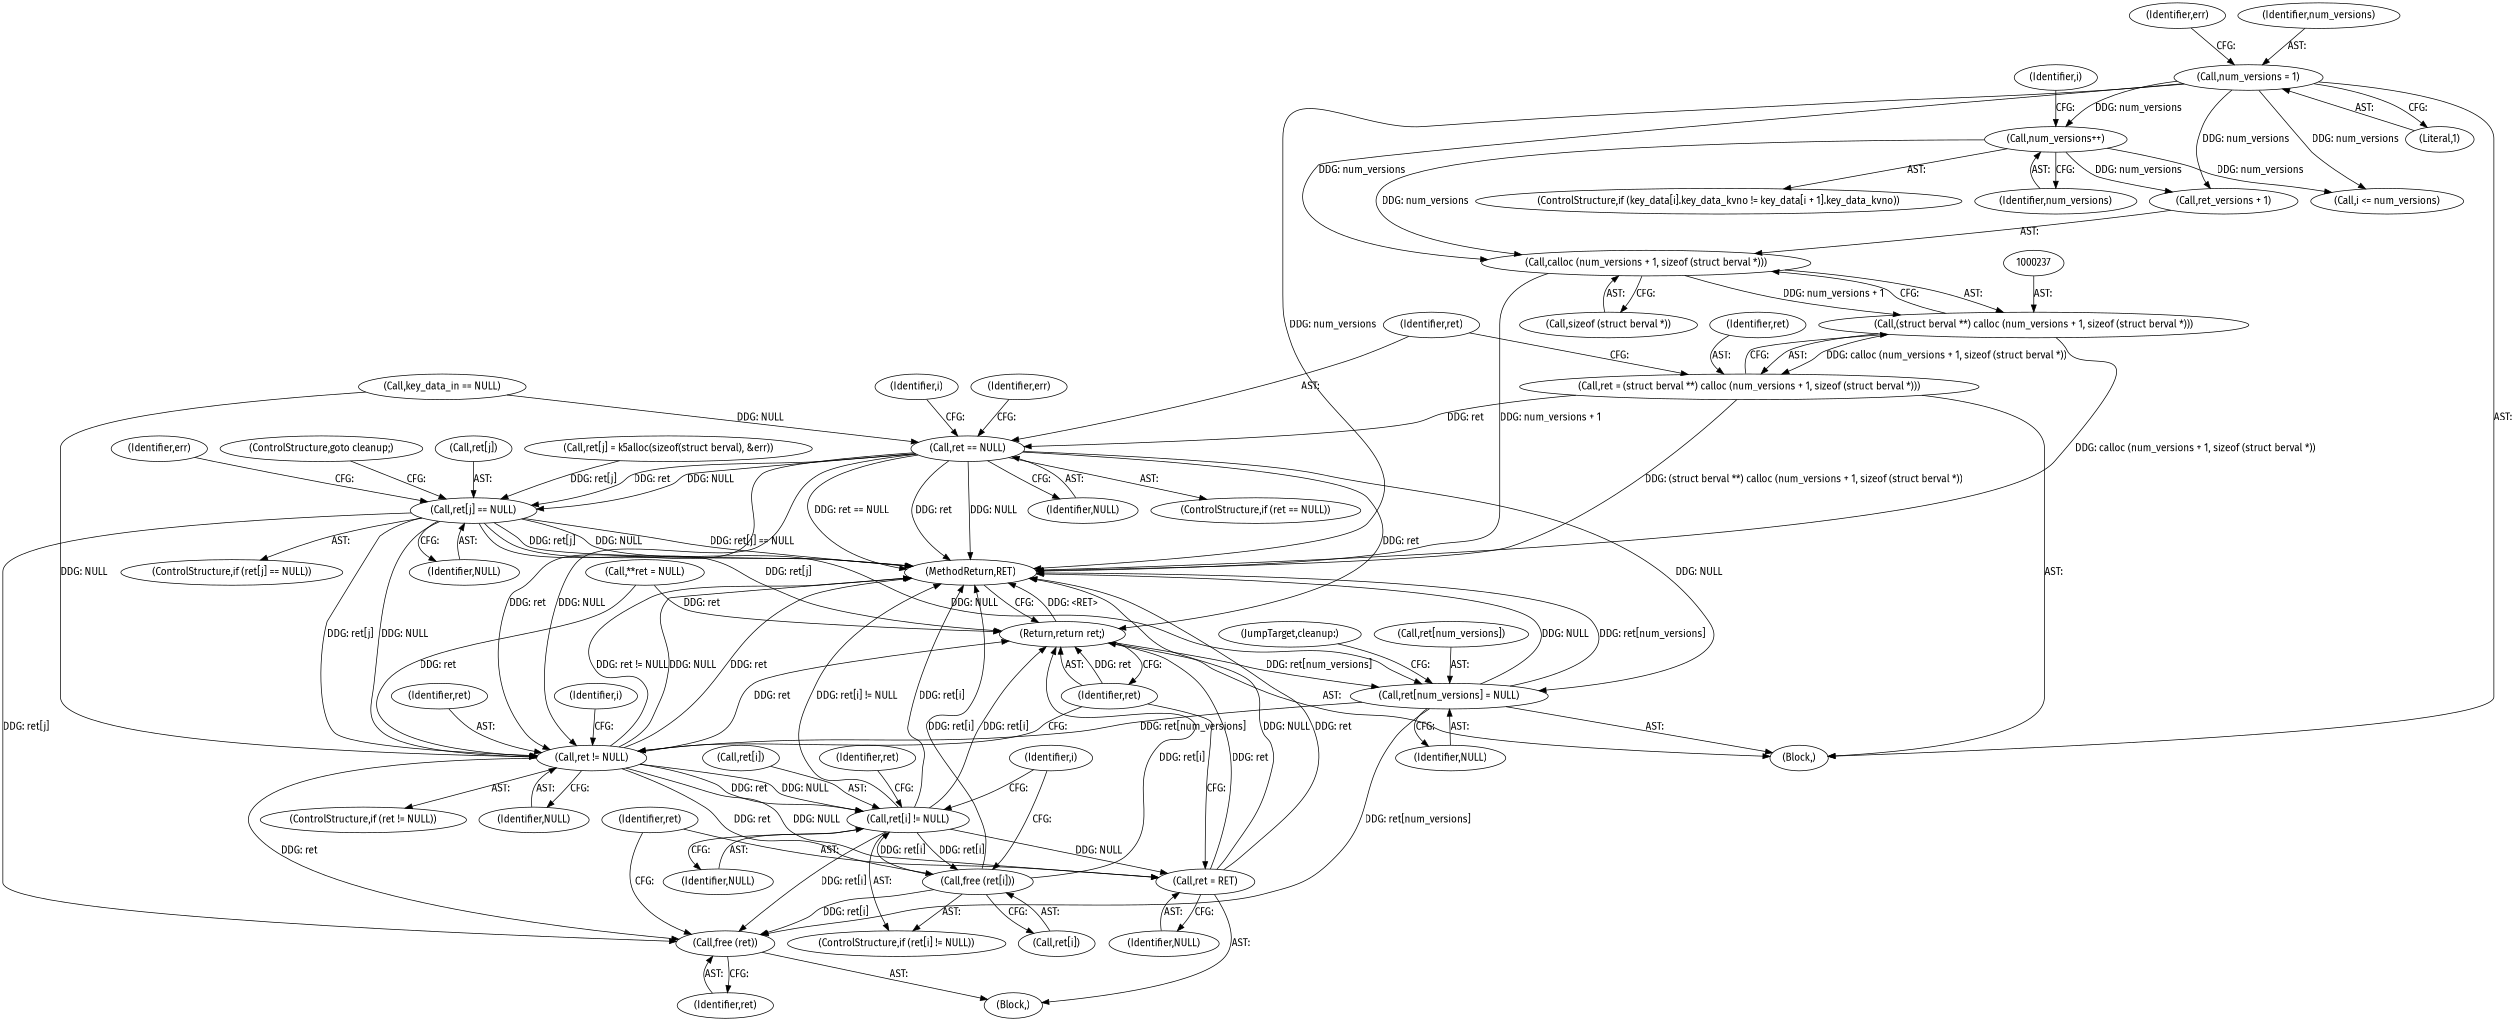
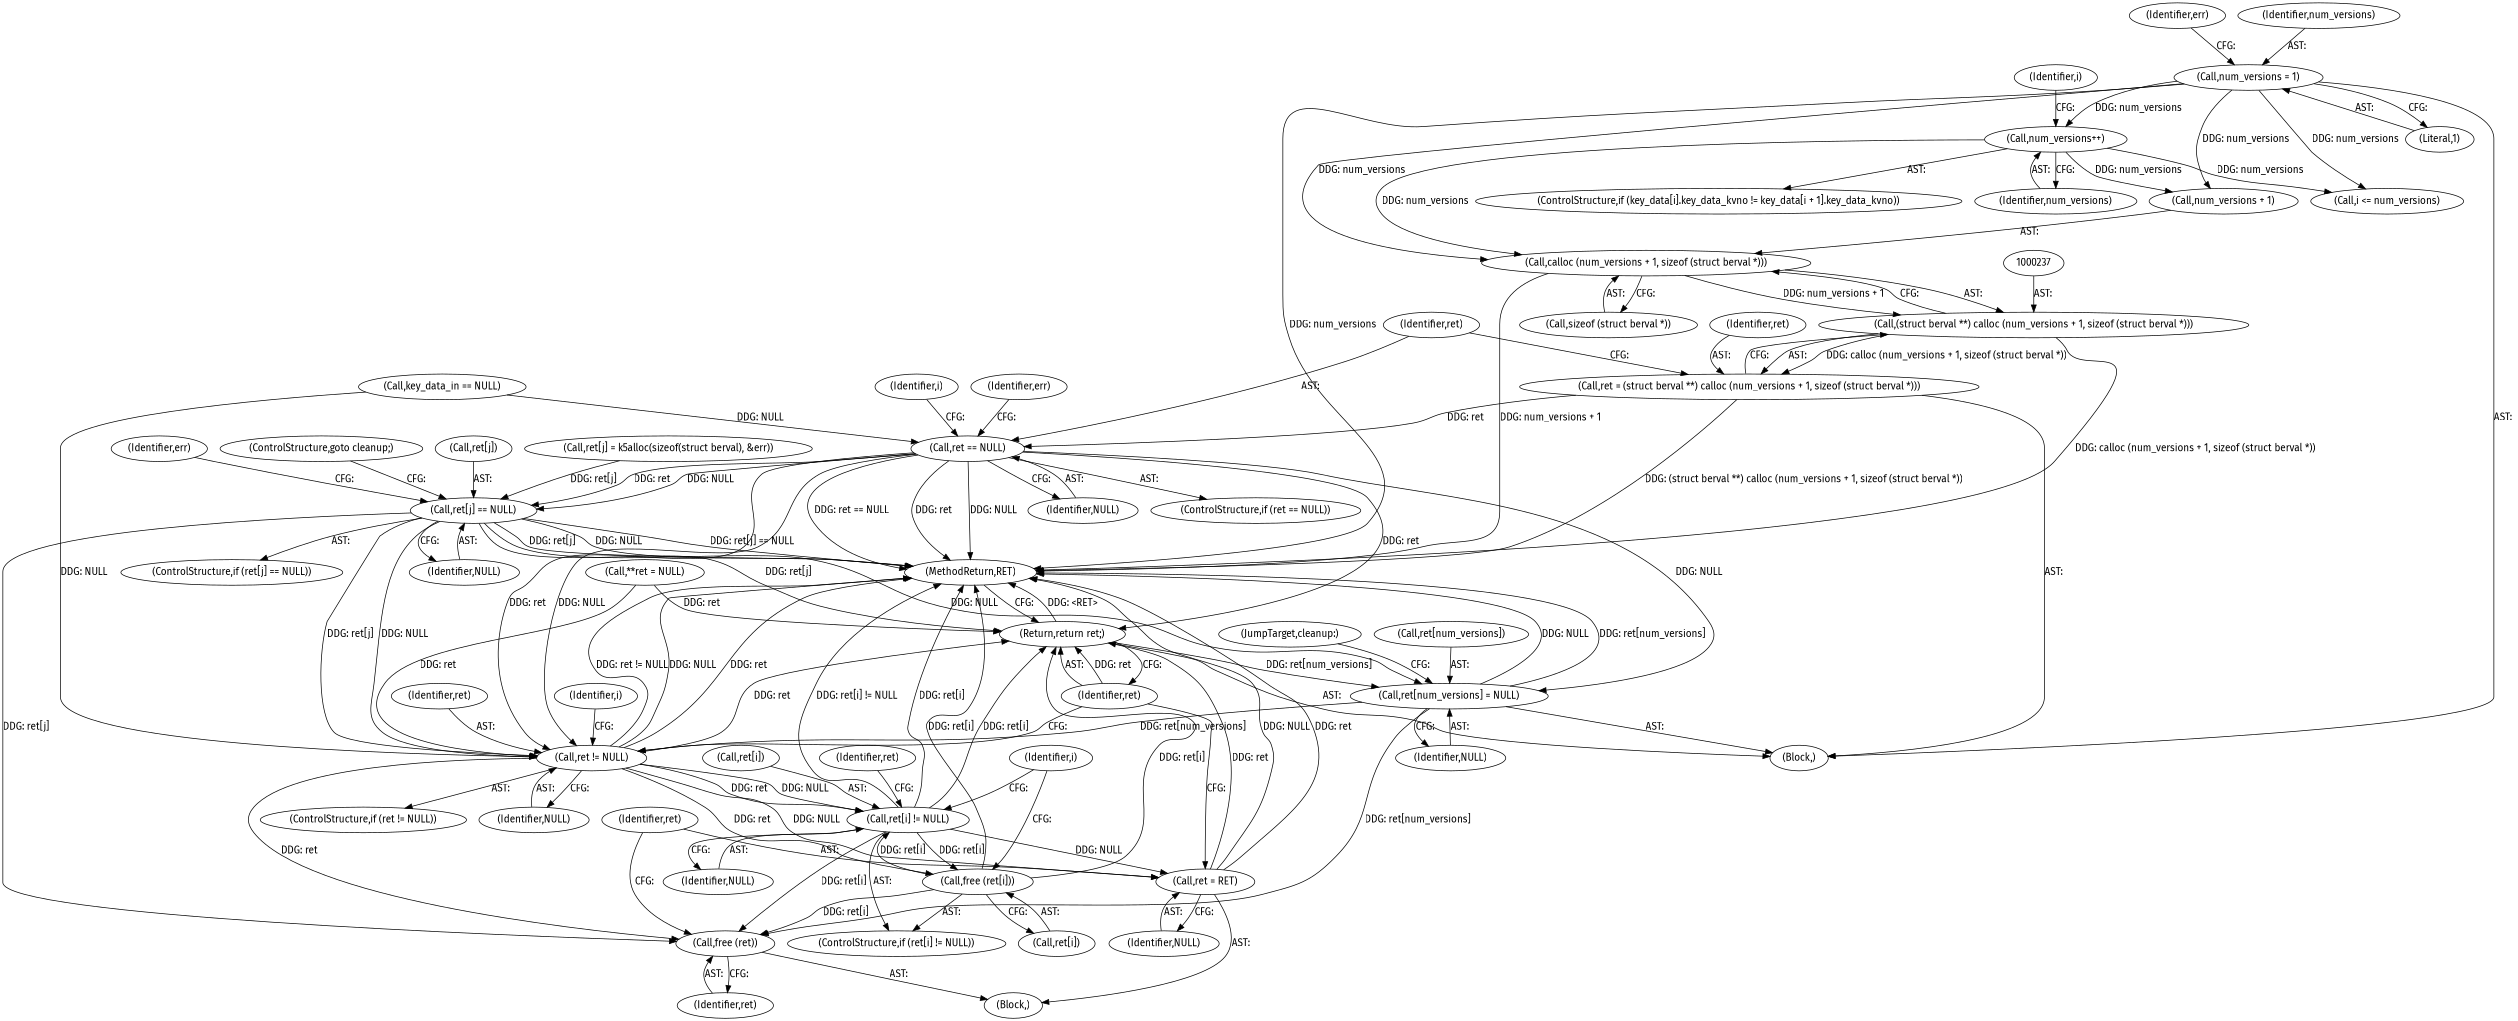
(2224, 201) -> (2224, 201)
